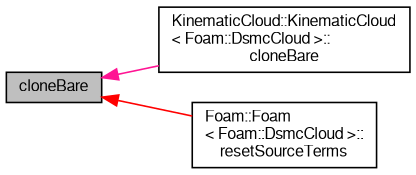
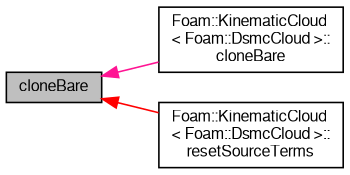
(284, 40) -> (251, 40)
(284, 135) -> (251, 135)
